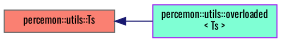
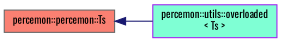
(59, 21) -> (59, 21)
